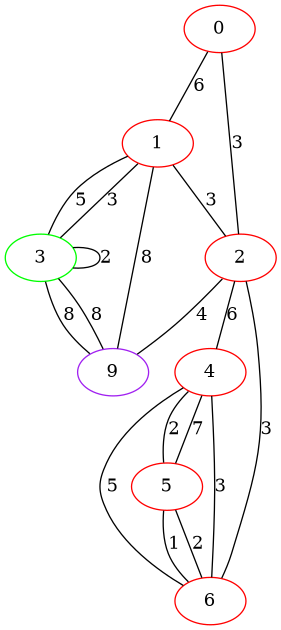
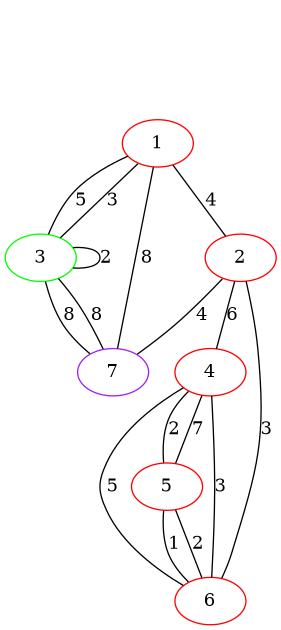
(220, 29) -> none
(212, 201) -> (212, 201)
(113, 372) -> (113, 372)
